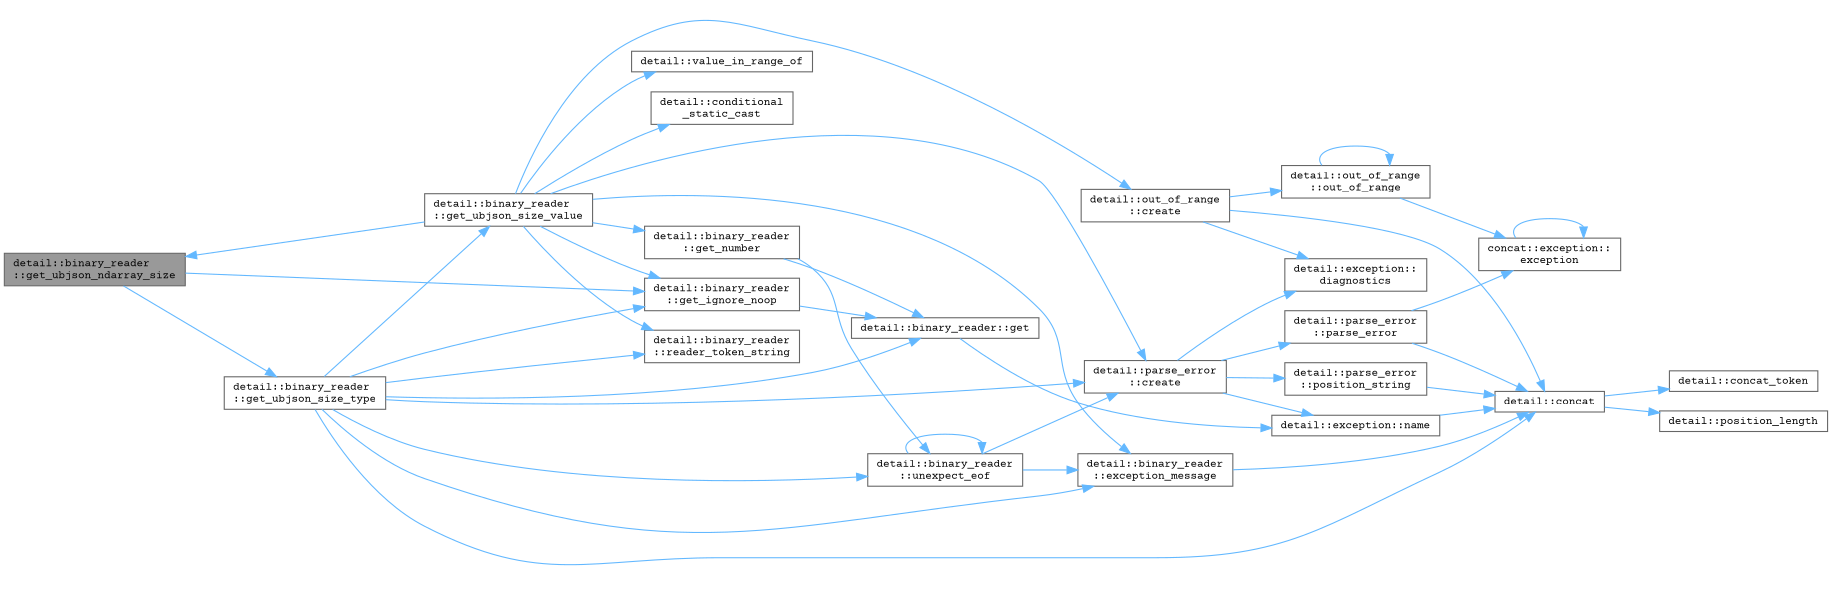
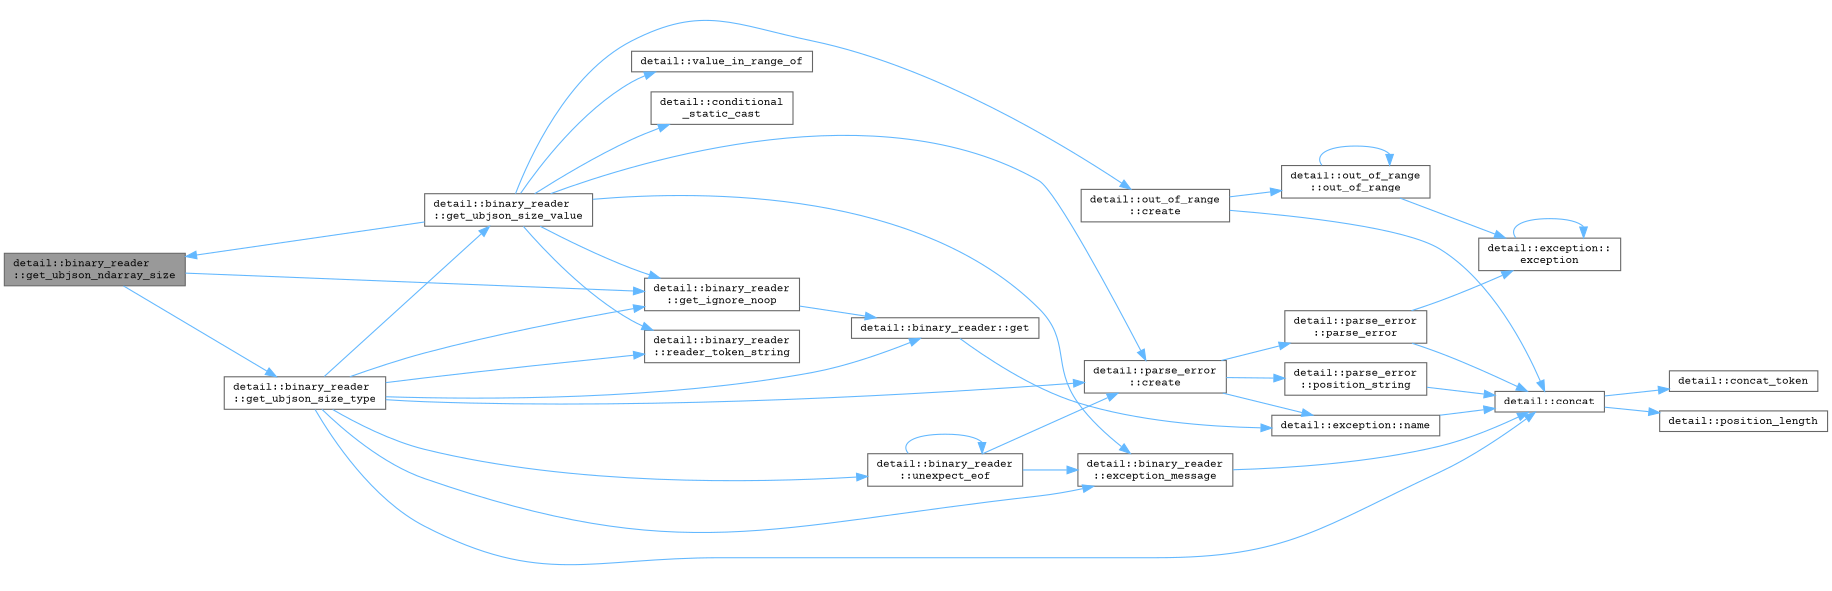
(722, 242) -> none
(1550, 254) -> (1550, 254)
(1356, 275) -> none
